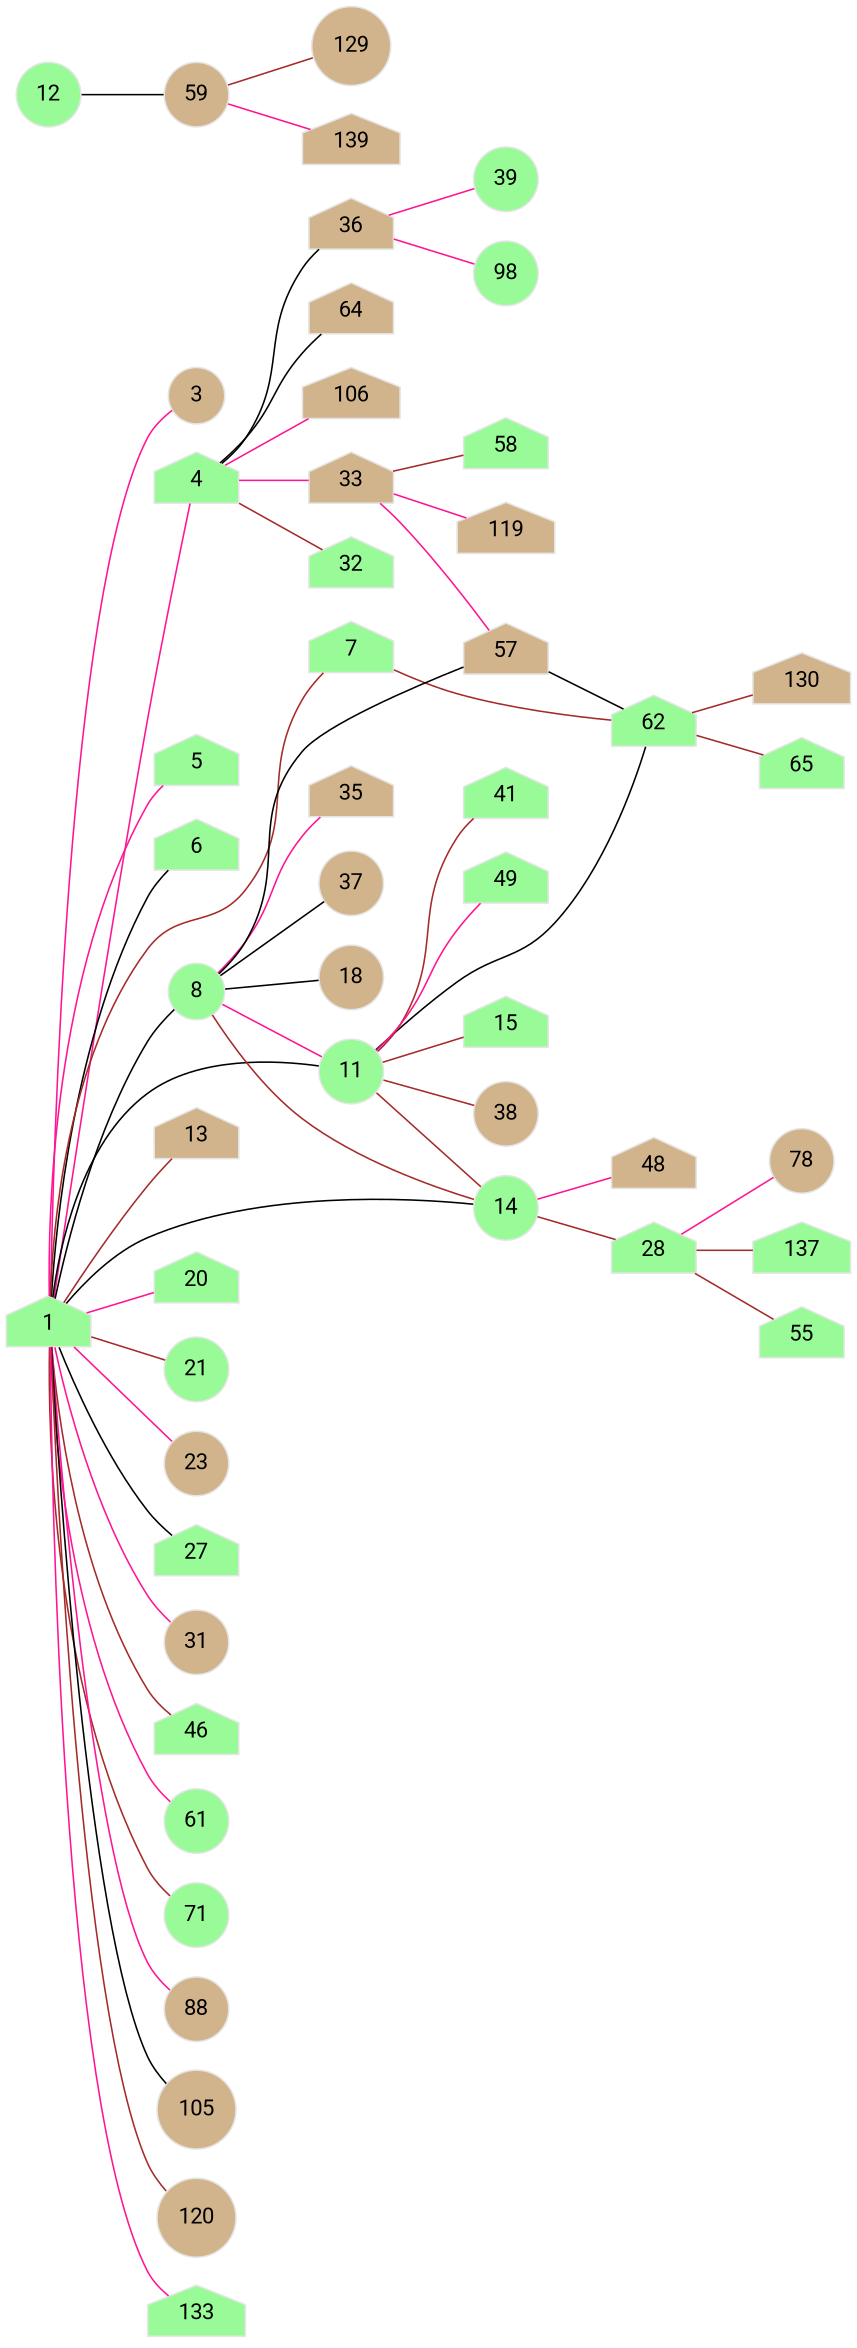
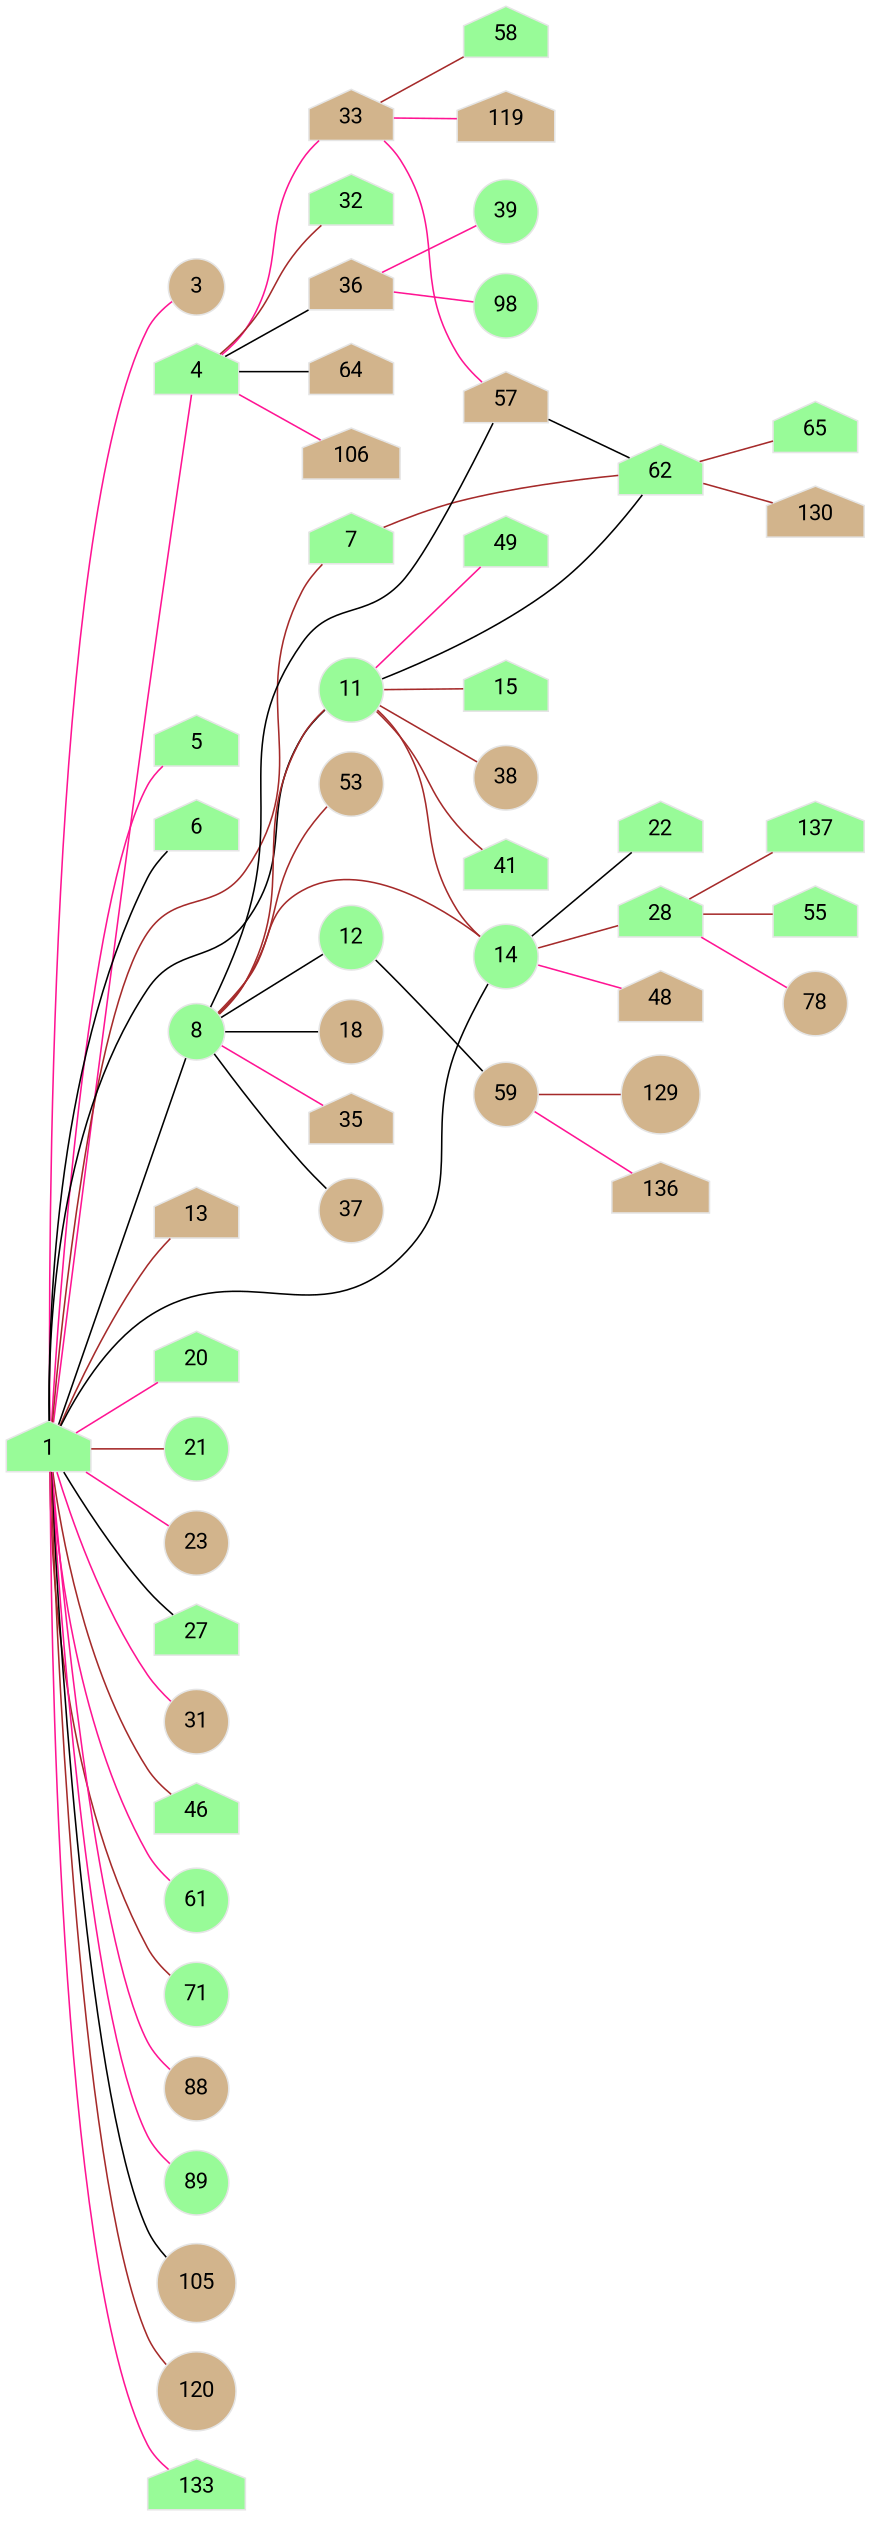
(351, 142) -> (661, 1190)
none -> (351, 784)
none -> (661, 830)
none -> (272, 986)
(272, 1031) -> (273, 862)
none -> (197, 2183)
